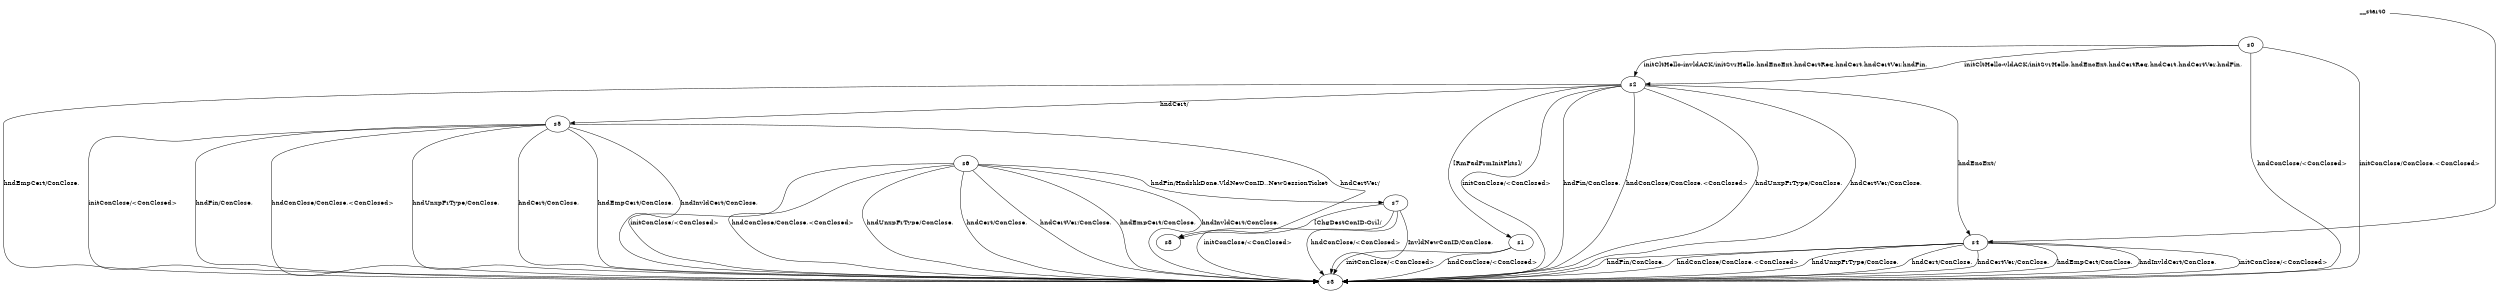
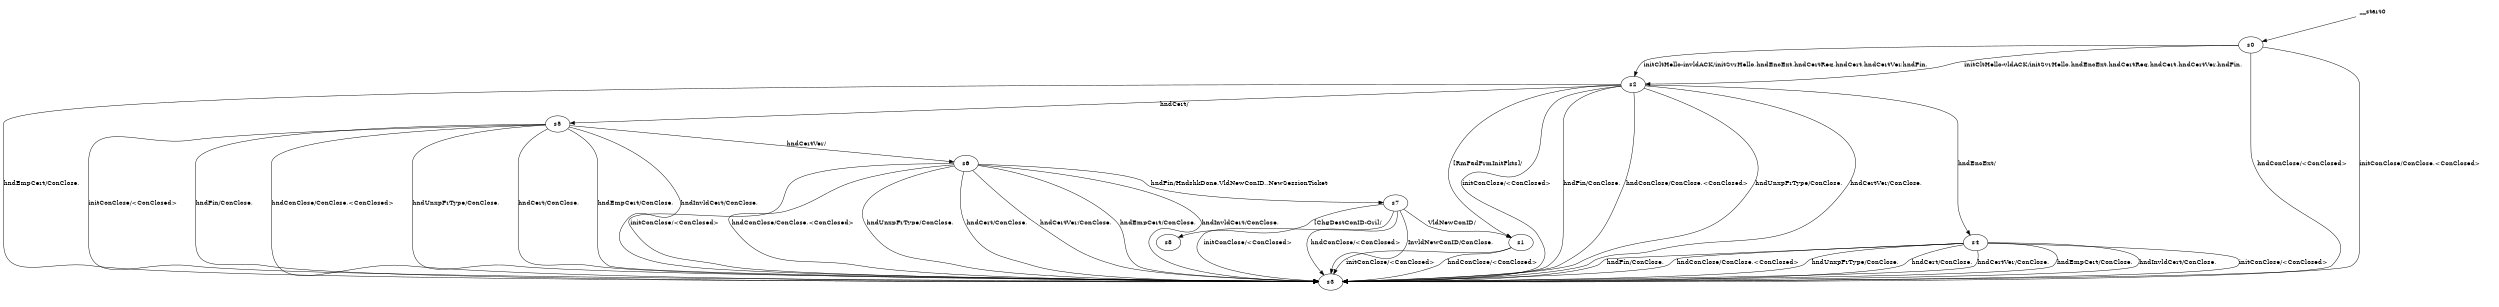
(1067, 135) -> (760, 144)
(2382, 224) -> (2311, 29)
none -> (1453, 231)
